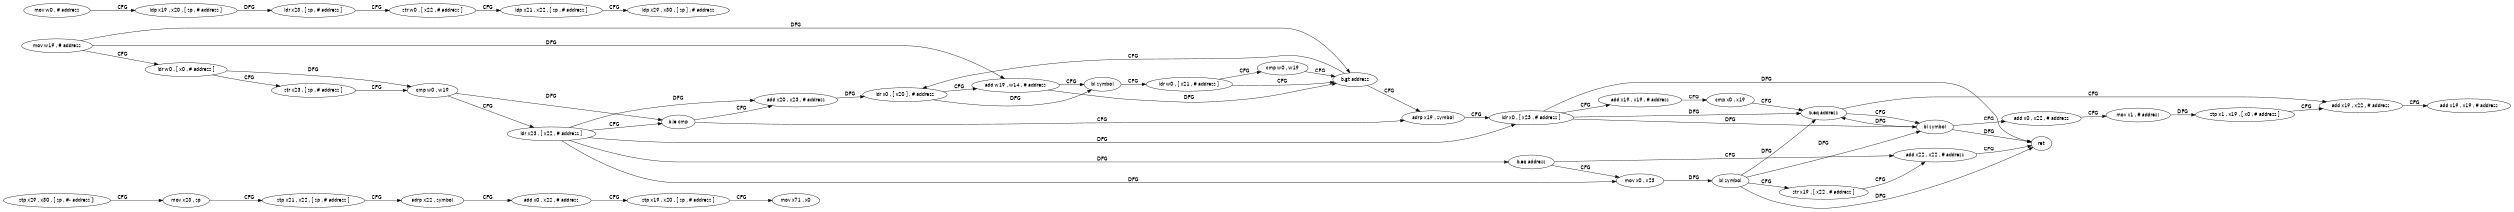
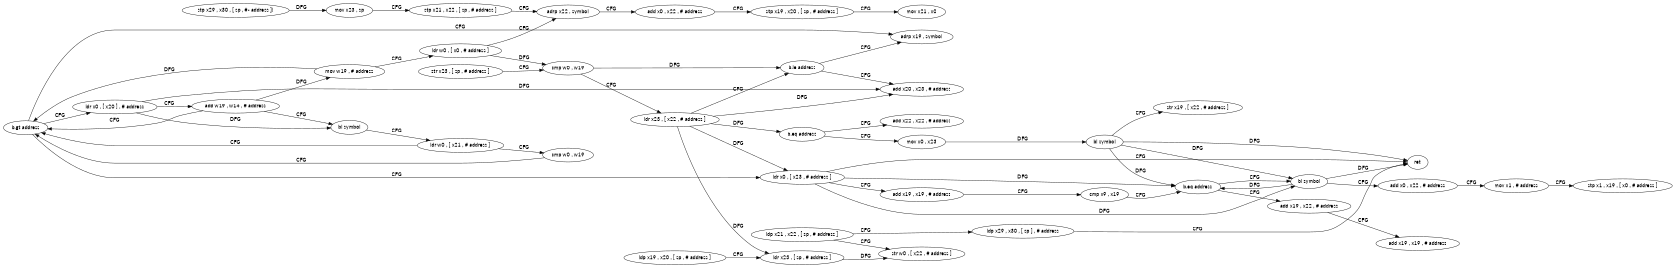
(250, 8) -> (738, 255)
(377, 8) -> (866, 256)
(57, 10) -> none
(486, 10) -> (860, 245)
(550, 46) -> (282, 92)
(1767, 79) -> (1141, 157)
(244, 81) -> (521, 35)
(848, 97) -> (509, 89)
(1189, 98) -> (115, 120)
(1730, 100) -> (1105, 195)
(2304, 110) -> none
(2183, 112) -> (1561, 183)
(1475, 118) -> (388, 178)
(678, 122) -> (802, 68)
(2002, 151) -> (1254, 232)
(1893, 180) -> none
(1083, 183) -> (710, 198)
(123, 198) -> (302, 8)
(796, 200) -> (922, 12)
